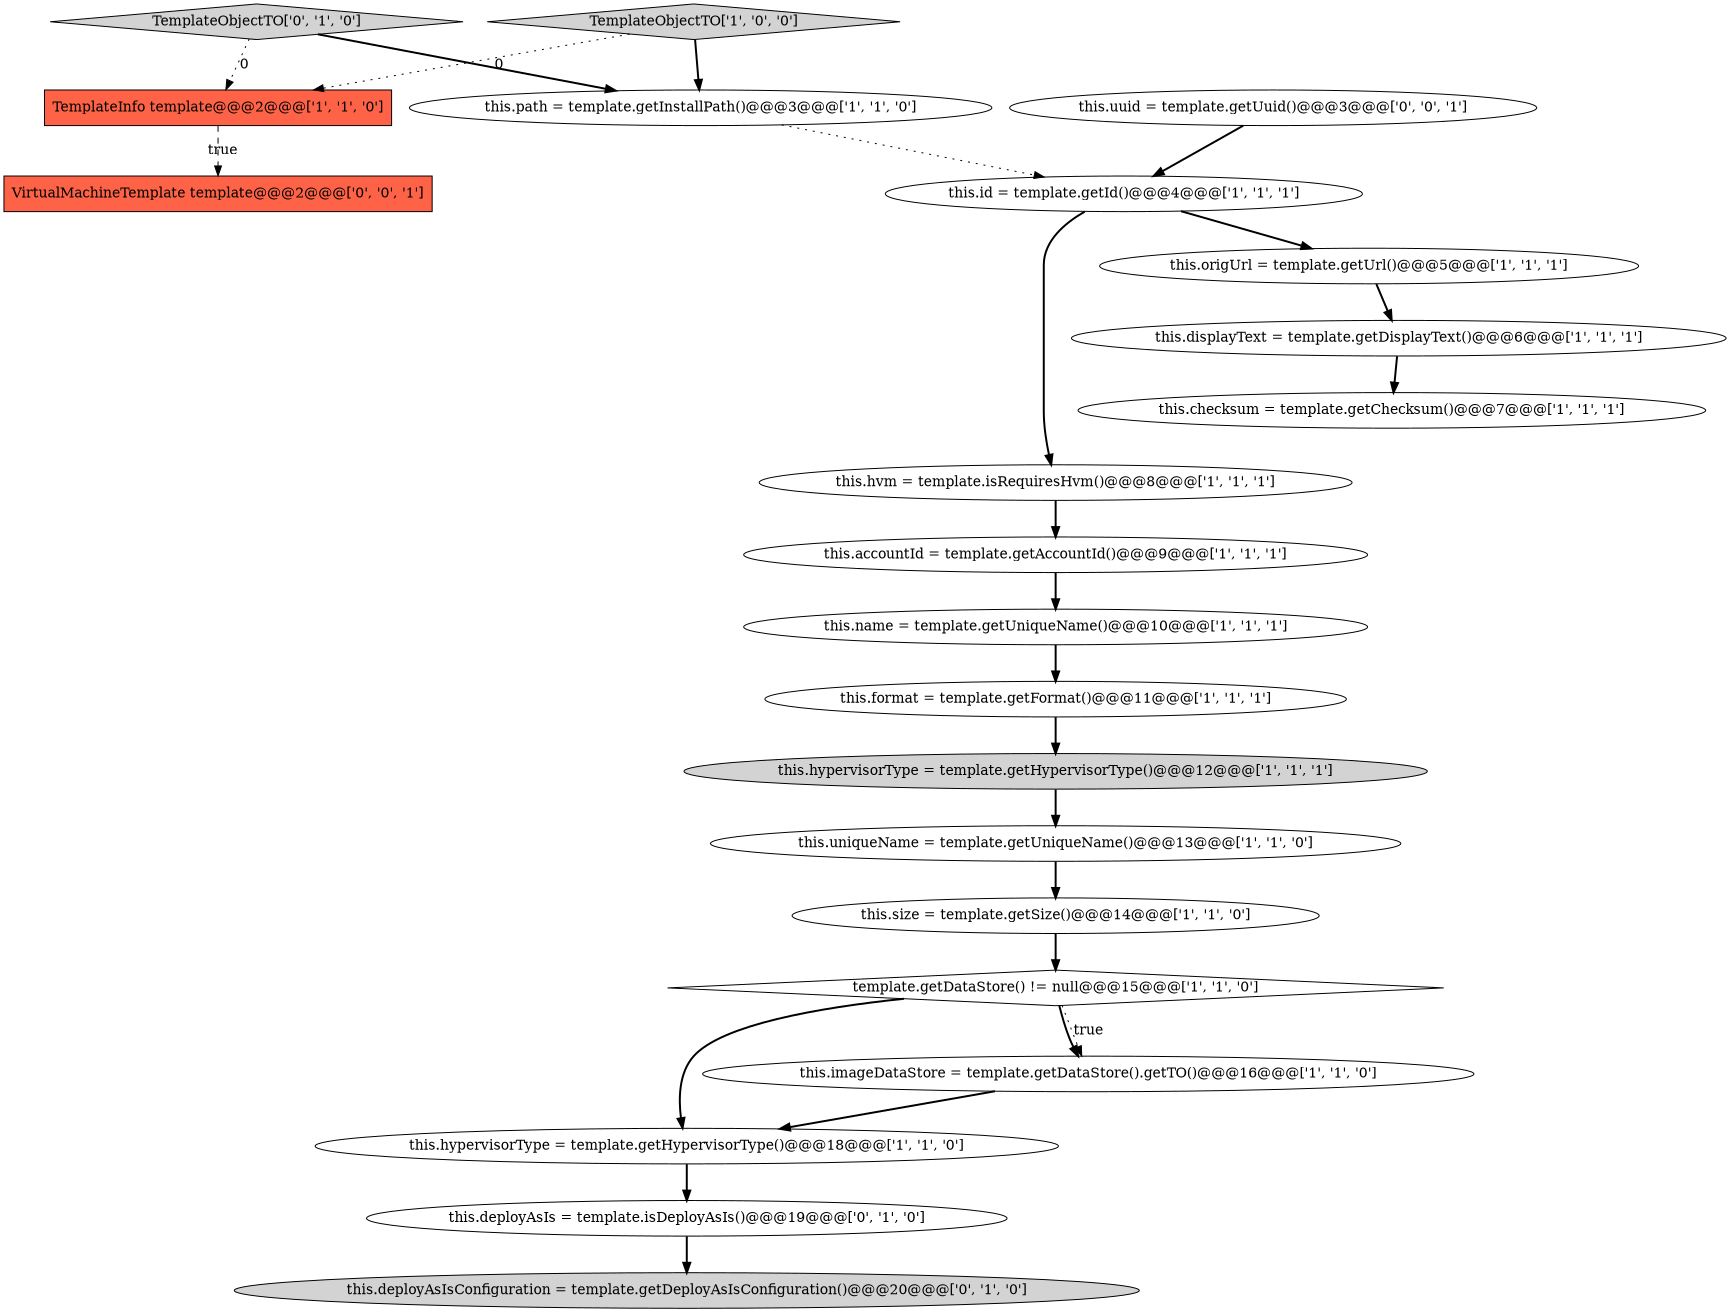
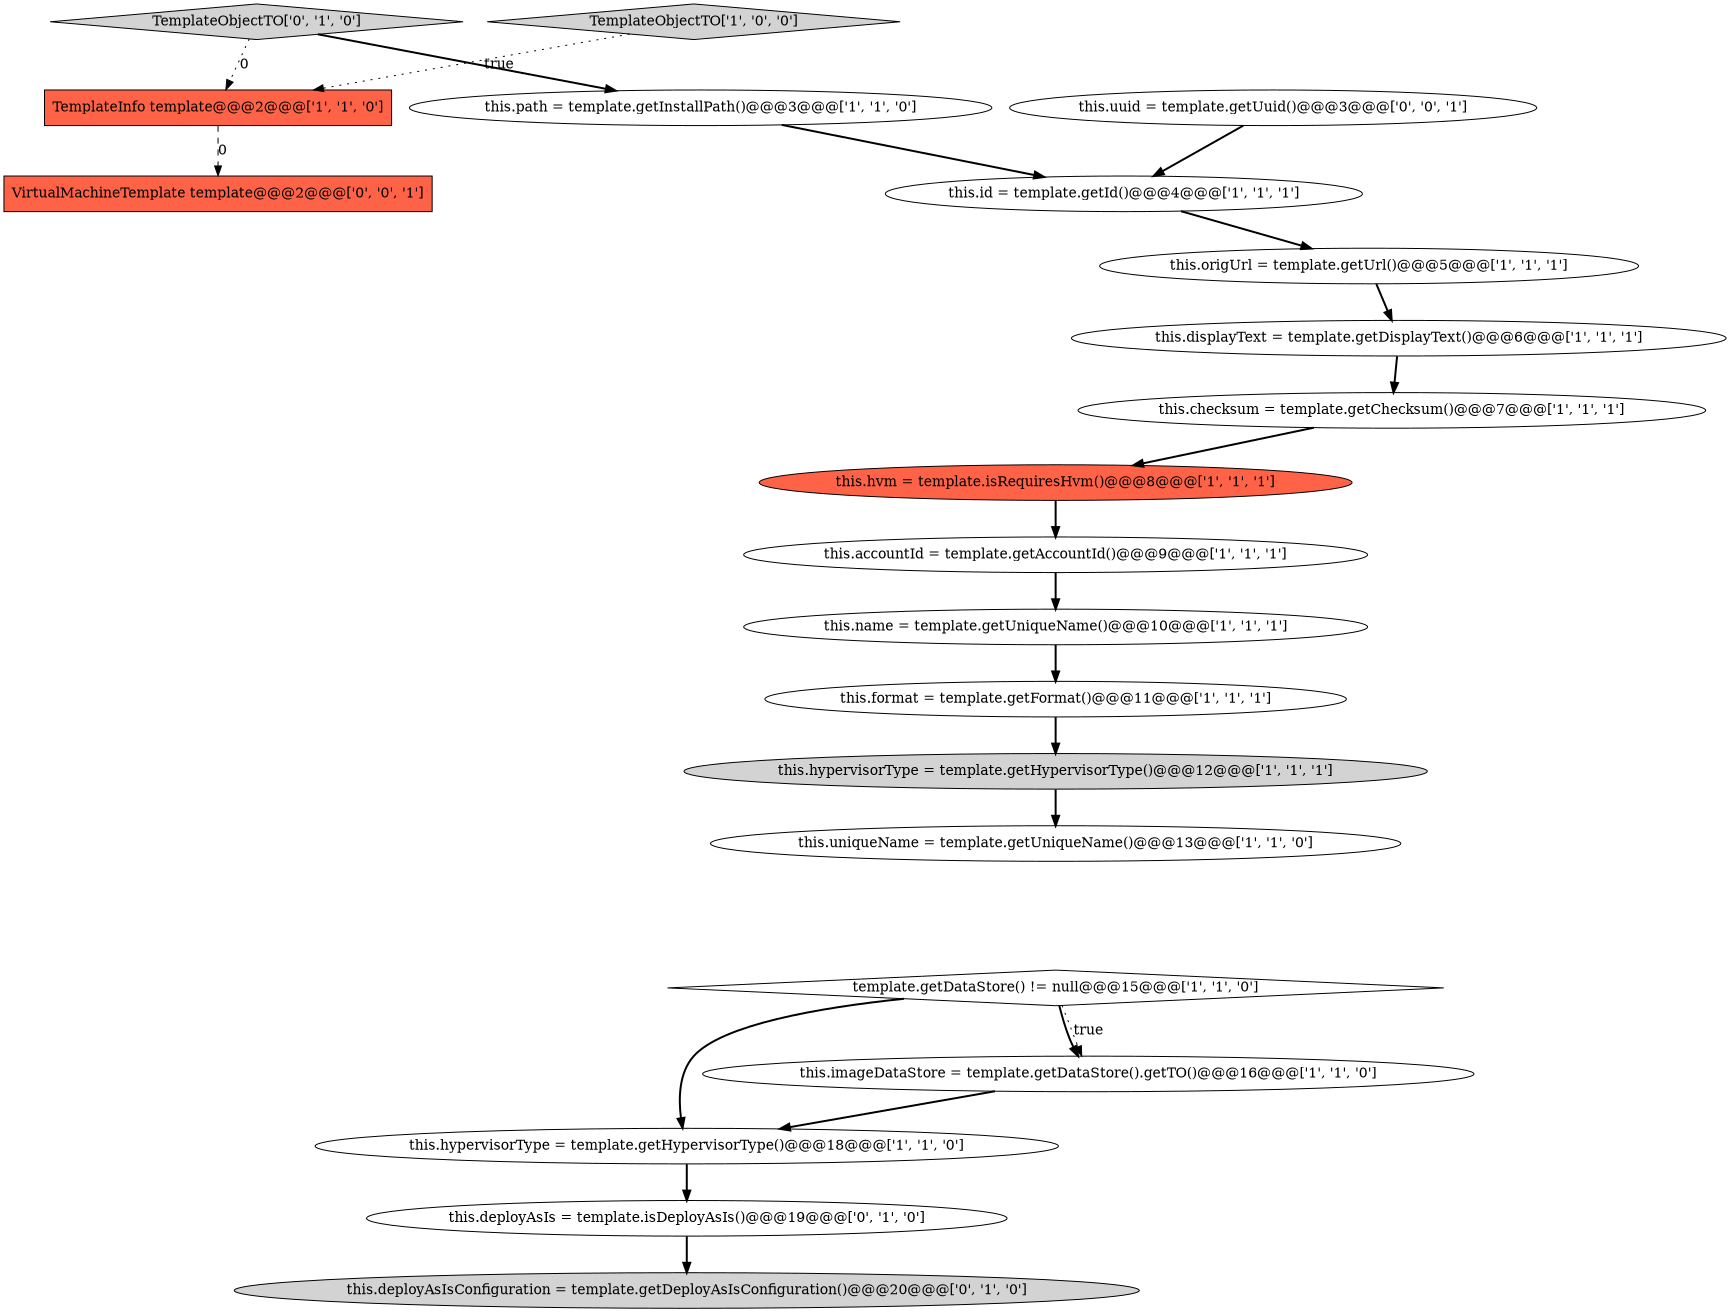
(697, 60) -> none
(499, 65) -> (499, 65)
(908, 150) -> (908, 150)
(223, 151) -> (223, 151)
(1044, 325) -> (1228, 446)
(1056, 483) -> (1056, 483)
(1056, 916) -> none
